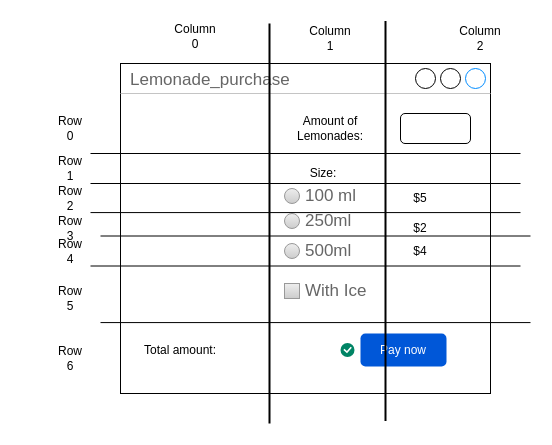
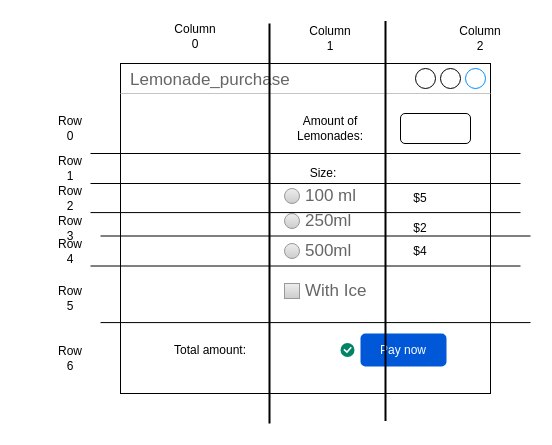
(181, 350) -> (211, 350)
